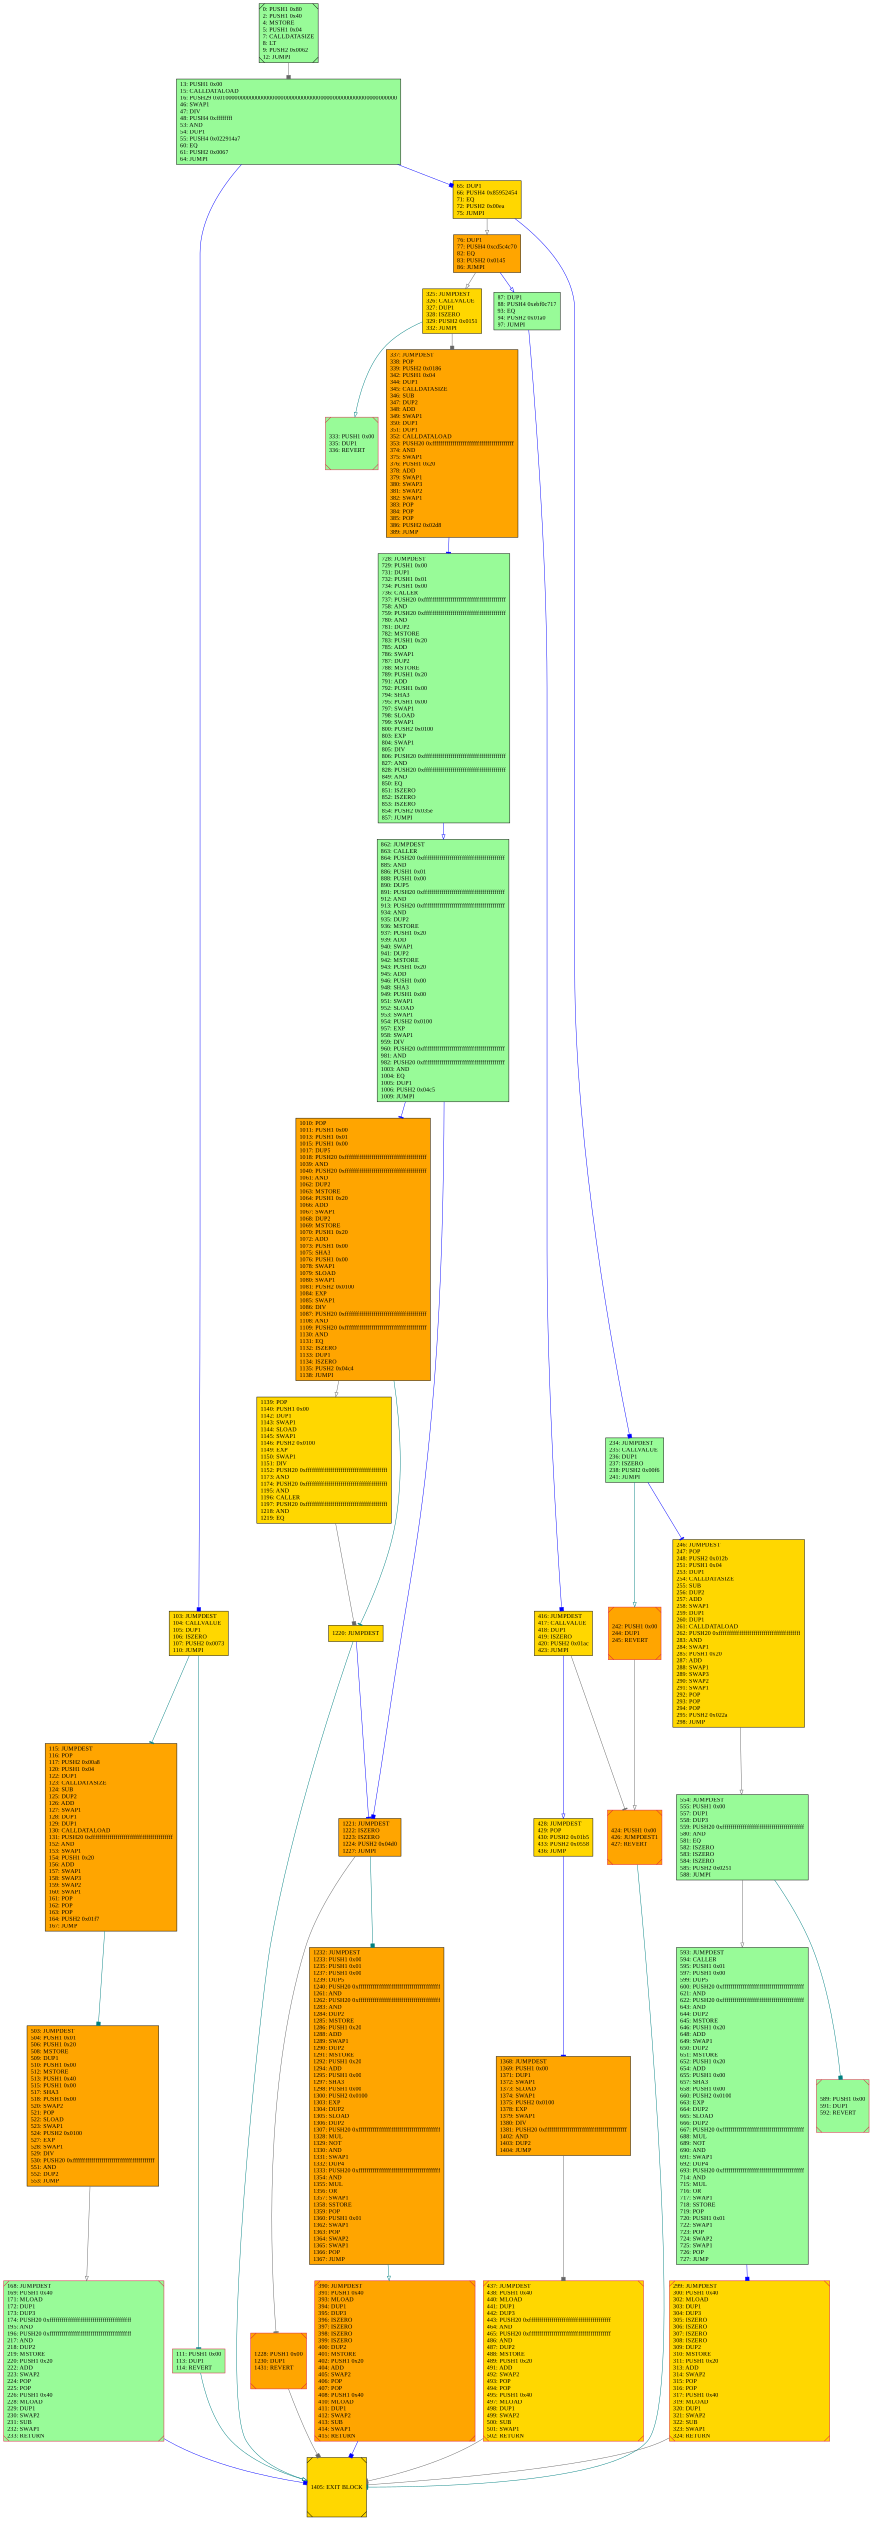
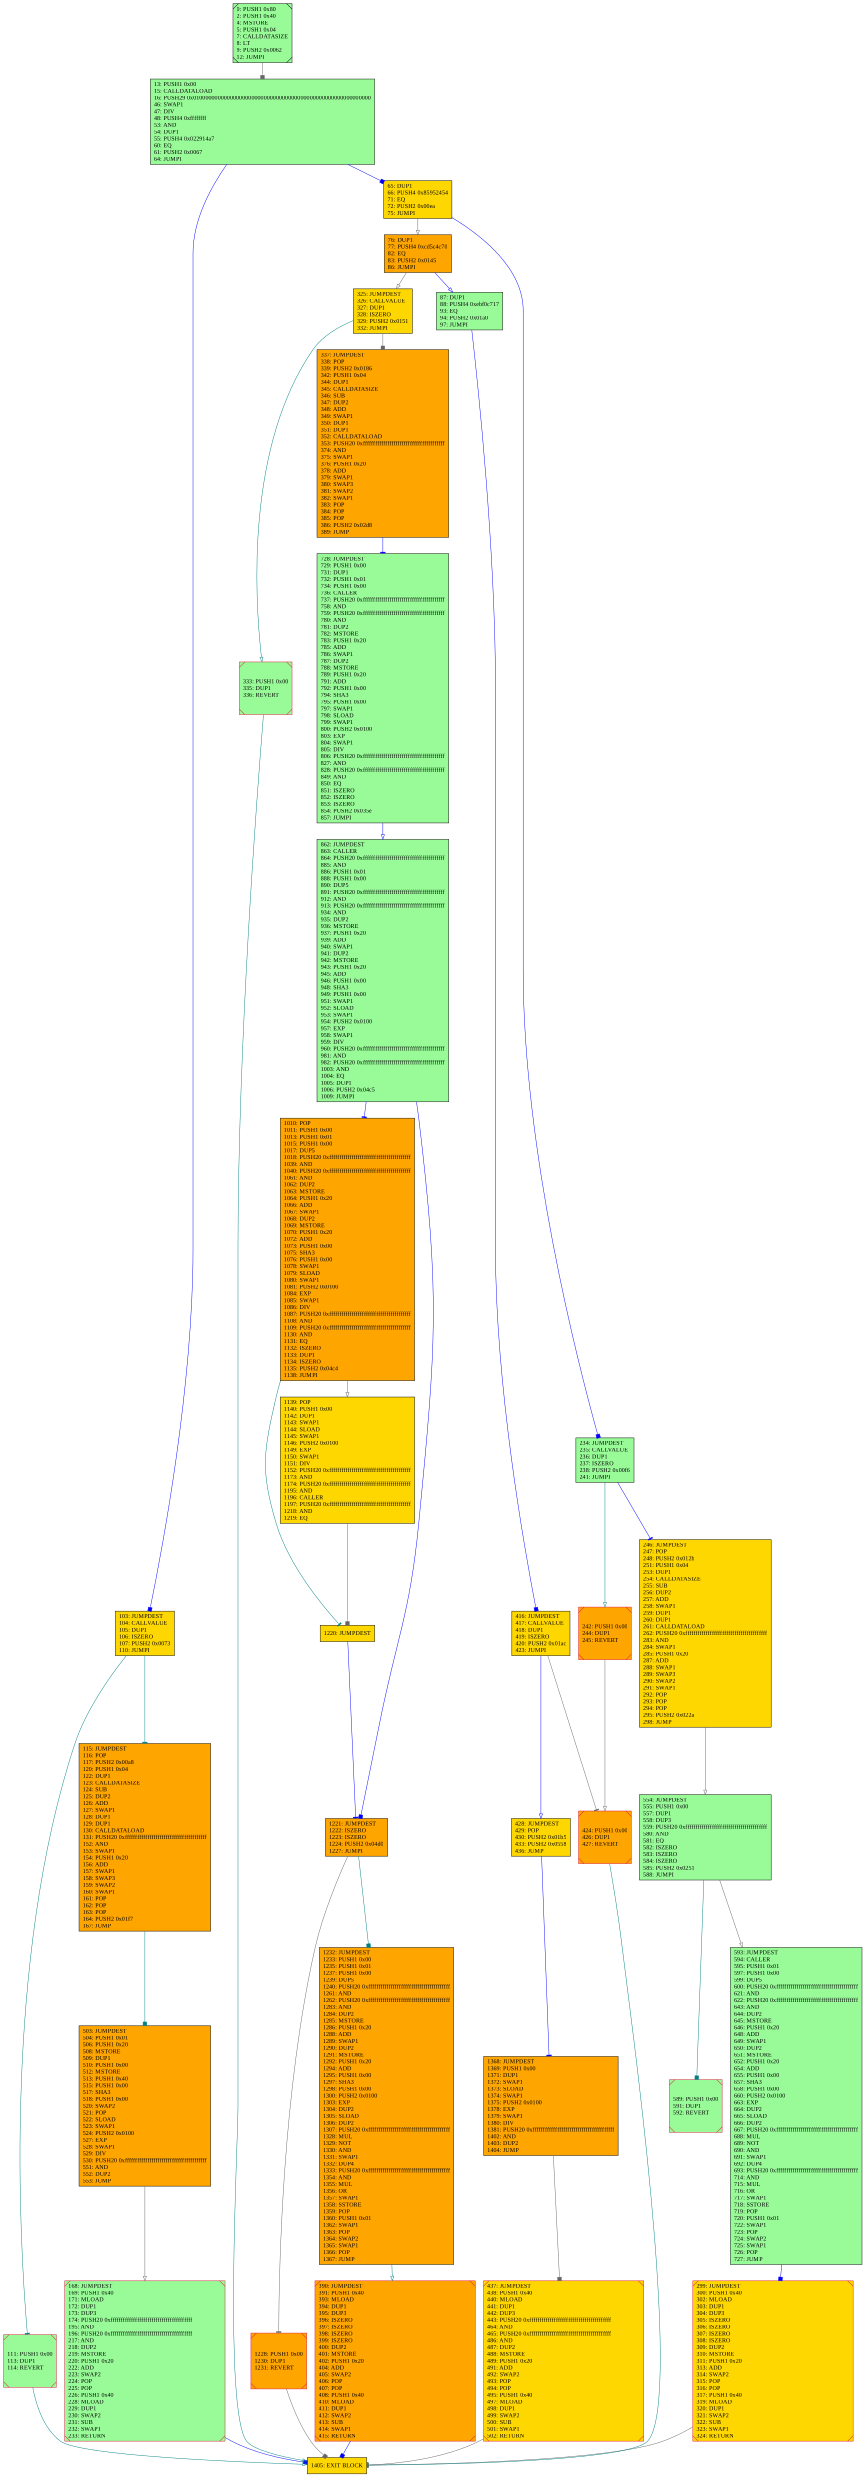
(635, 1837) -> (605, 1837)
(255, 2071) -> (238, 1608)
(199, 2361) -> (30, 2361)
(279, 2361) -> (279, 2361)
(337, 2487) -> (337, 2466)
